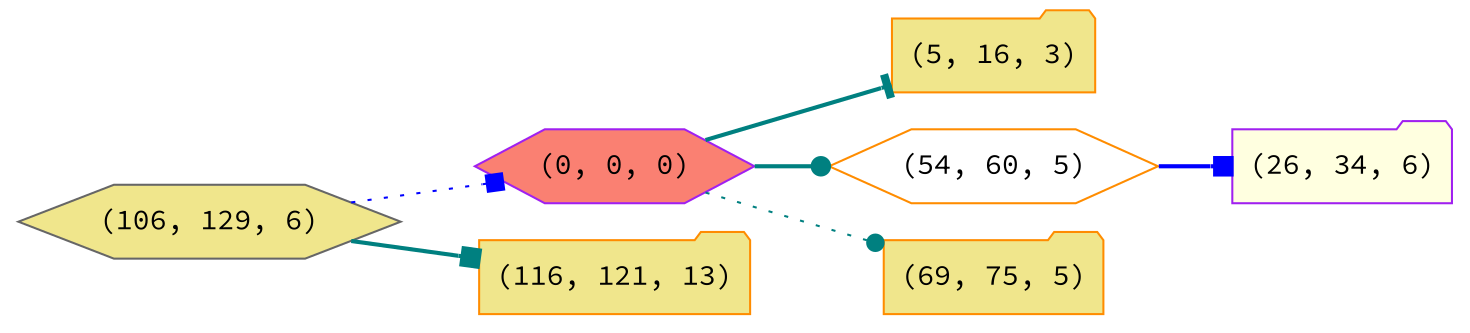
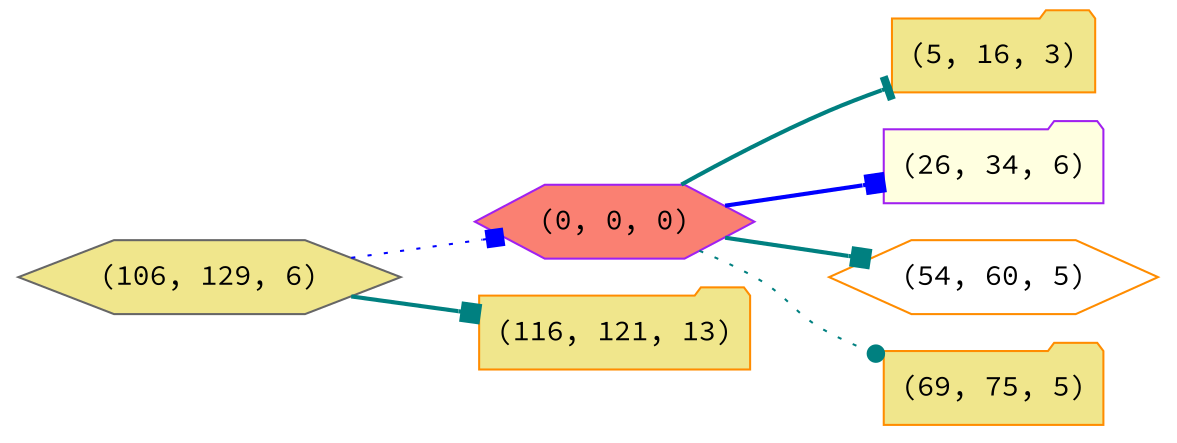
(783, 166) -> (787, 247)
(1185, 166) -> (794, 196)
